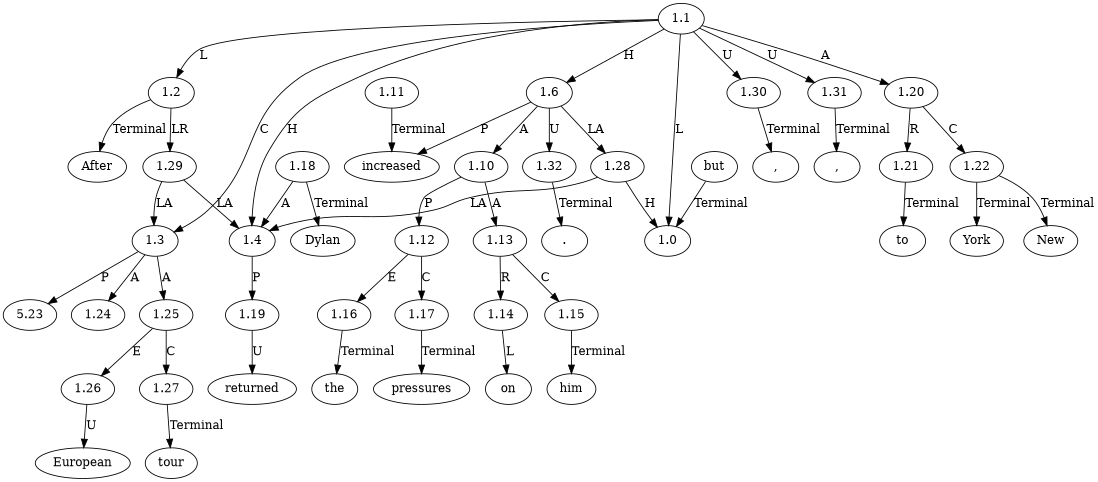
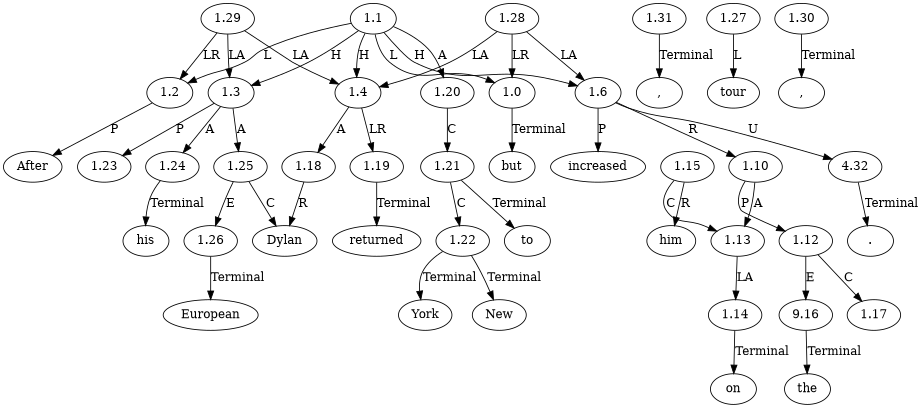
(714, 52) -> none
(753, 54) -> none
(392, 93) -> none
(171, 126) -> (201, 52)
(941, 126) -> (454, 200)
(580, 127) -> (552, 53)
(140, 130) -> (114, 130)
(265, 130) -> (336, 56)
(524, 130) -> (693, 130)
(914, 130) -> (452, 130)
(549, 167) -> (855, 167)
(280, 200) -> (336, 126)
(693, 200) -> (512, 126)
(342, 204) -> (303, 204)
(650, 204) -> (521, 56)
none -> (146, 241)
(533, 275) -> (671, 216)
(256, 278) -> (378, 130)
(505, 278) -> (745, 278)
(30, 315) -> (104, 167)
(344, 315) -> (806, 315)
(166, 348) -> (260, 200)
(258, 352) -> (404, 204)
(510, 352) -> (762, 352)
(599, 352) -> (685, 204)
(422, 389) -> none
(92, 426) -> (238, 278)
(197, 426) -> (738, 56)
